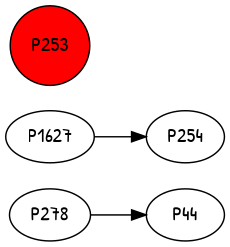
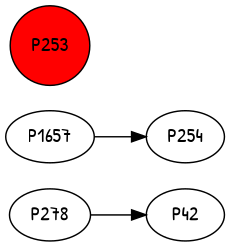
(50, 137) -> (50, 137)
(185, 215) -> (185, 215)
